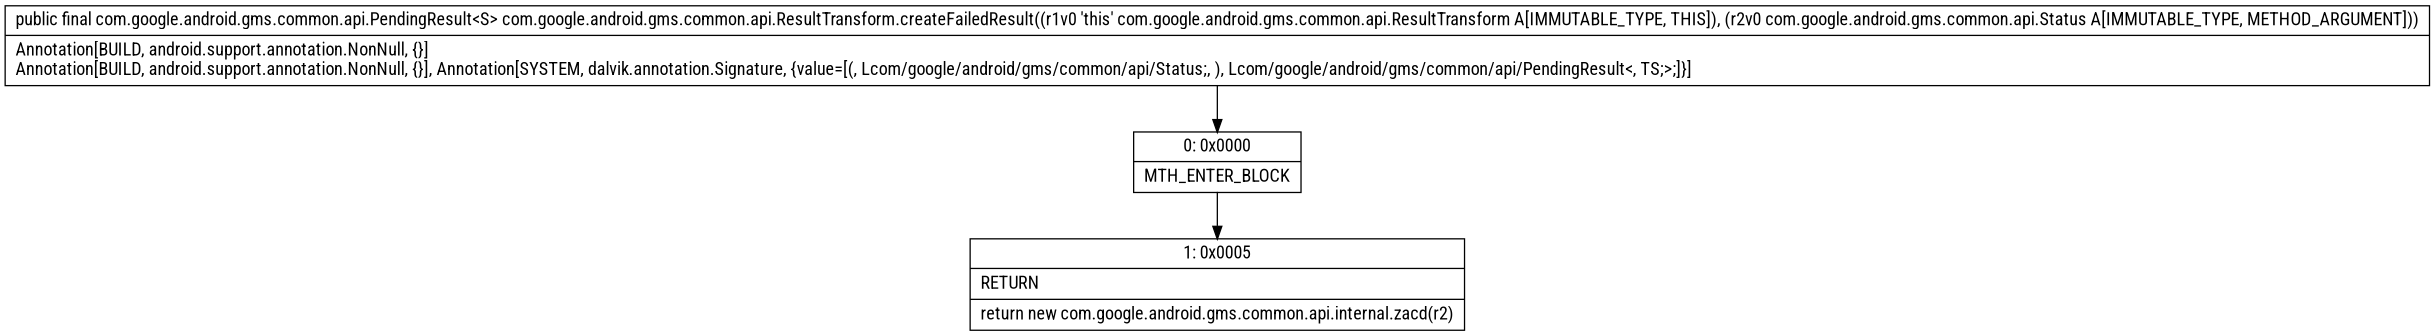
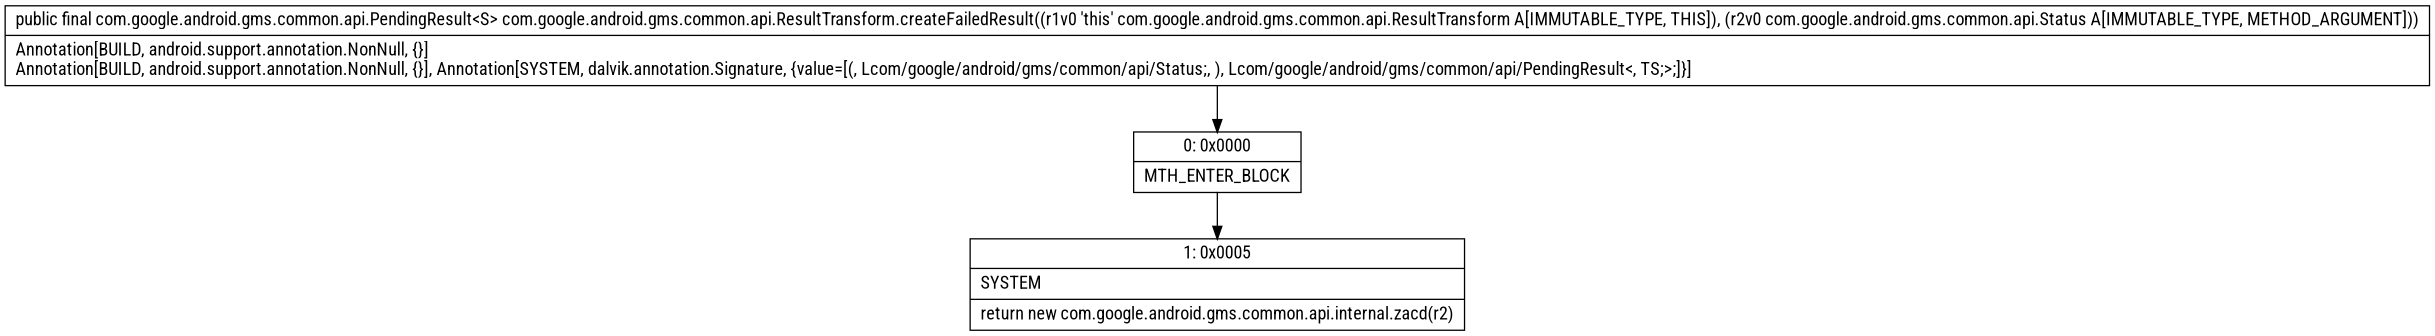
(1010, 283) -> (1011, 283)
